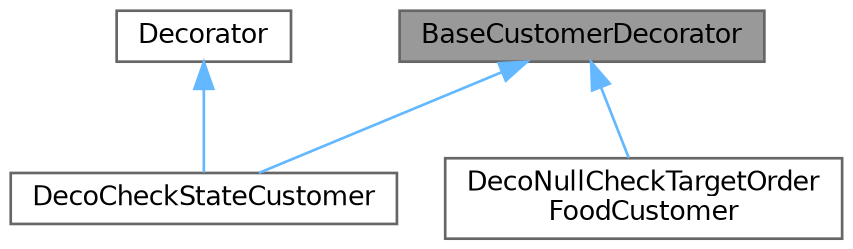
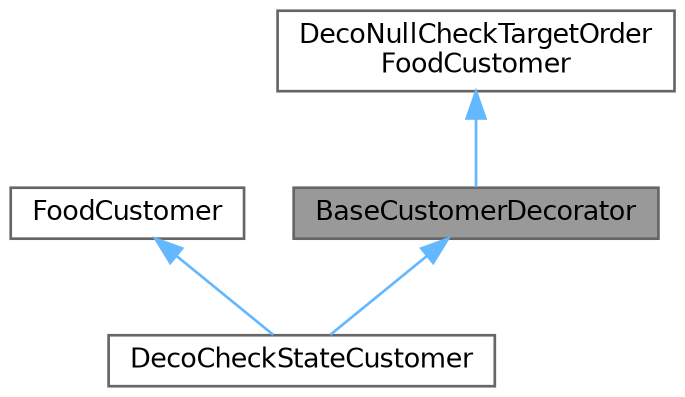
(204, 36) -> (127, 213)
(615, 123) -> (476, 153)
